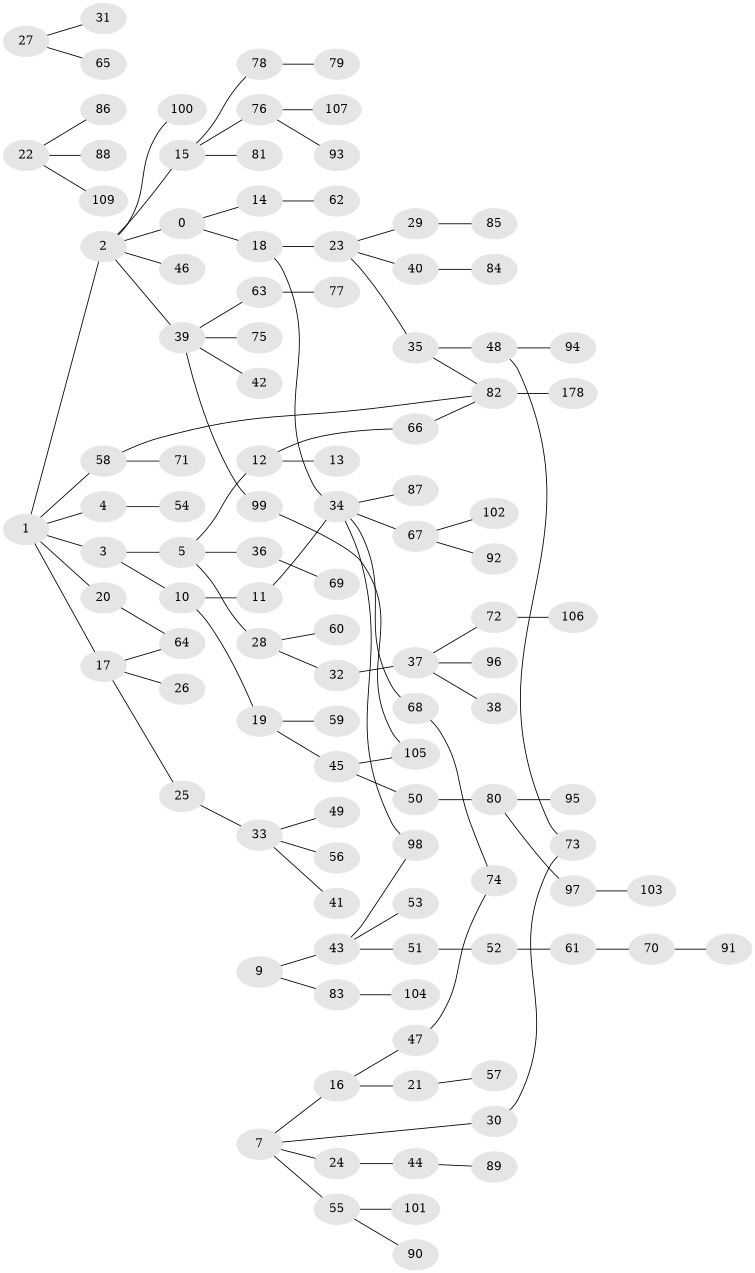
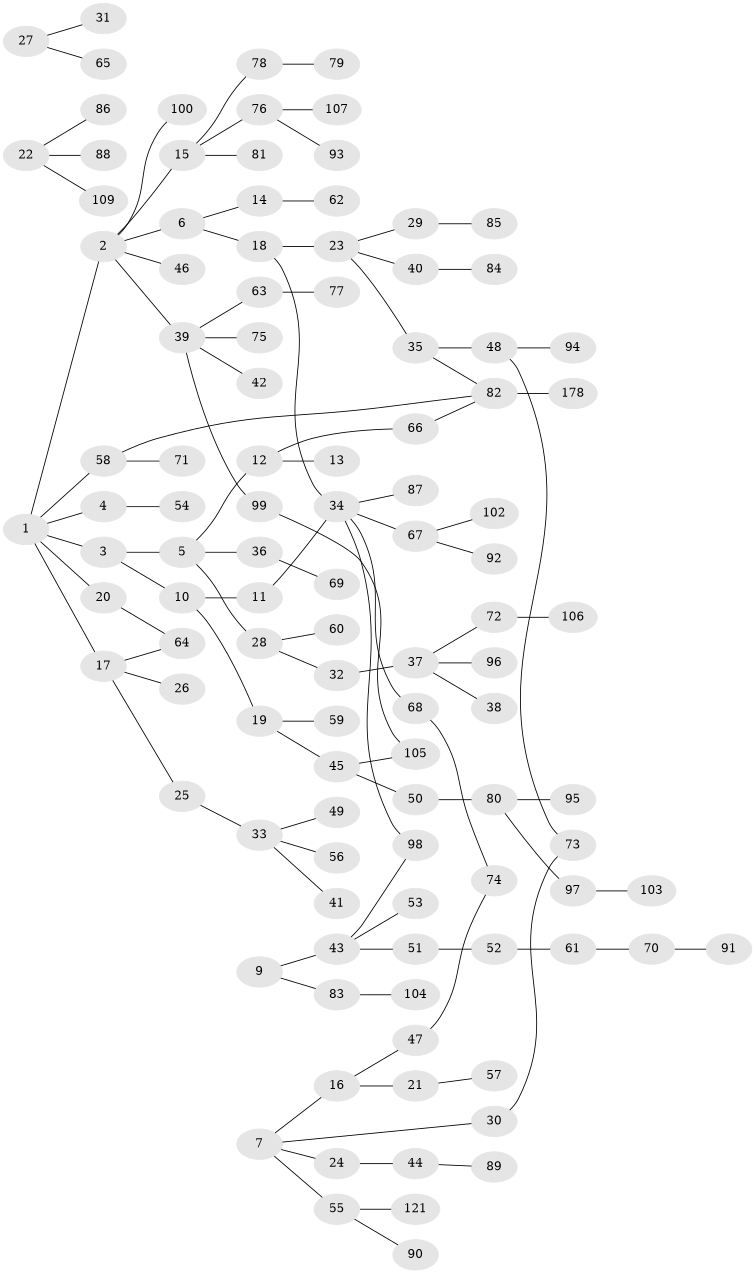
(182, 224) -> (182, 224)
(416, 1209) -> (416, 1209)
